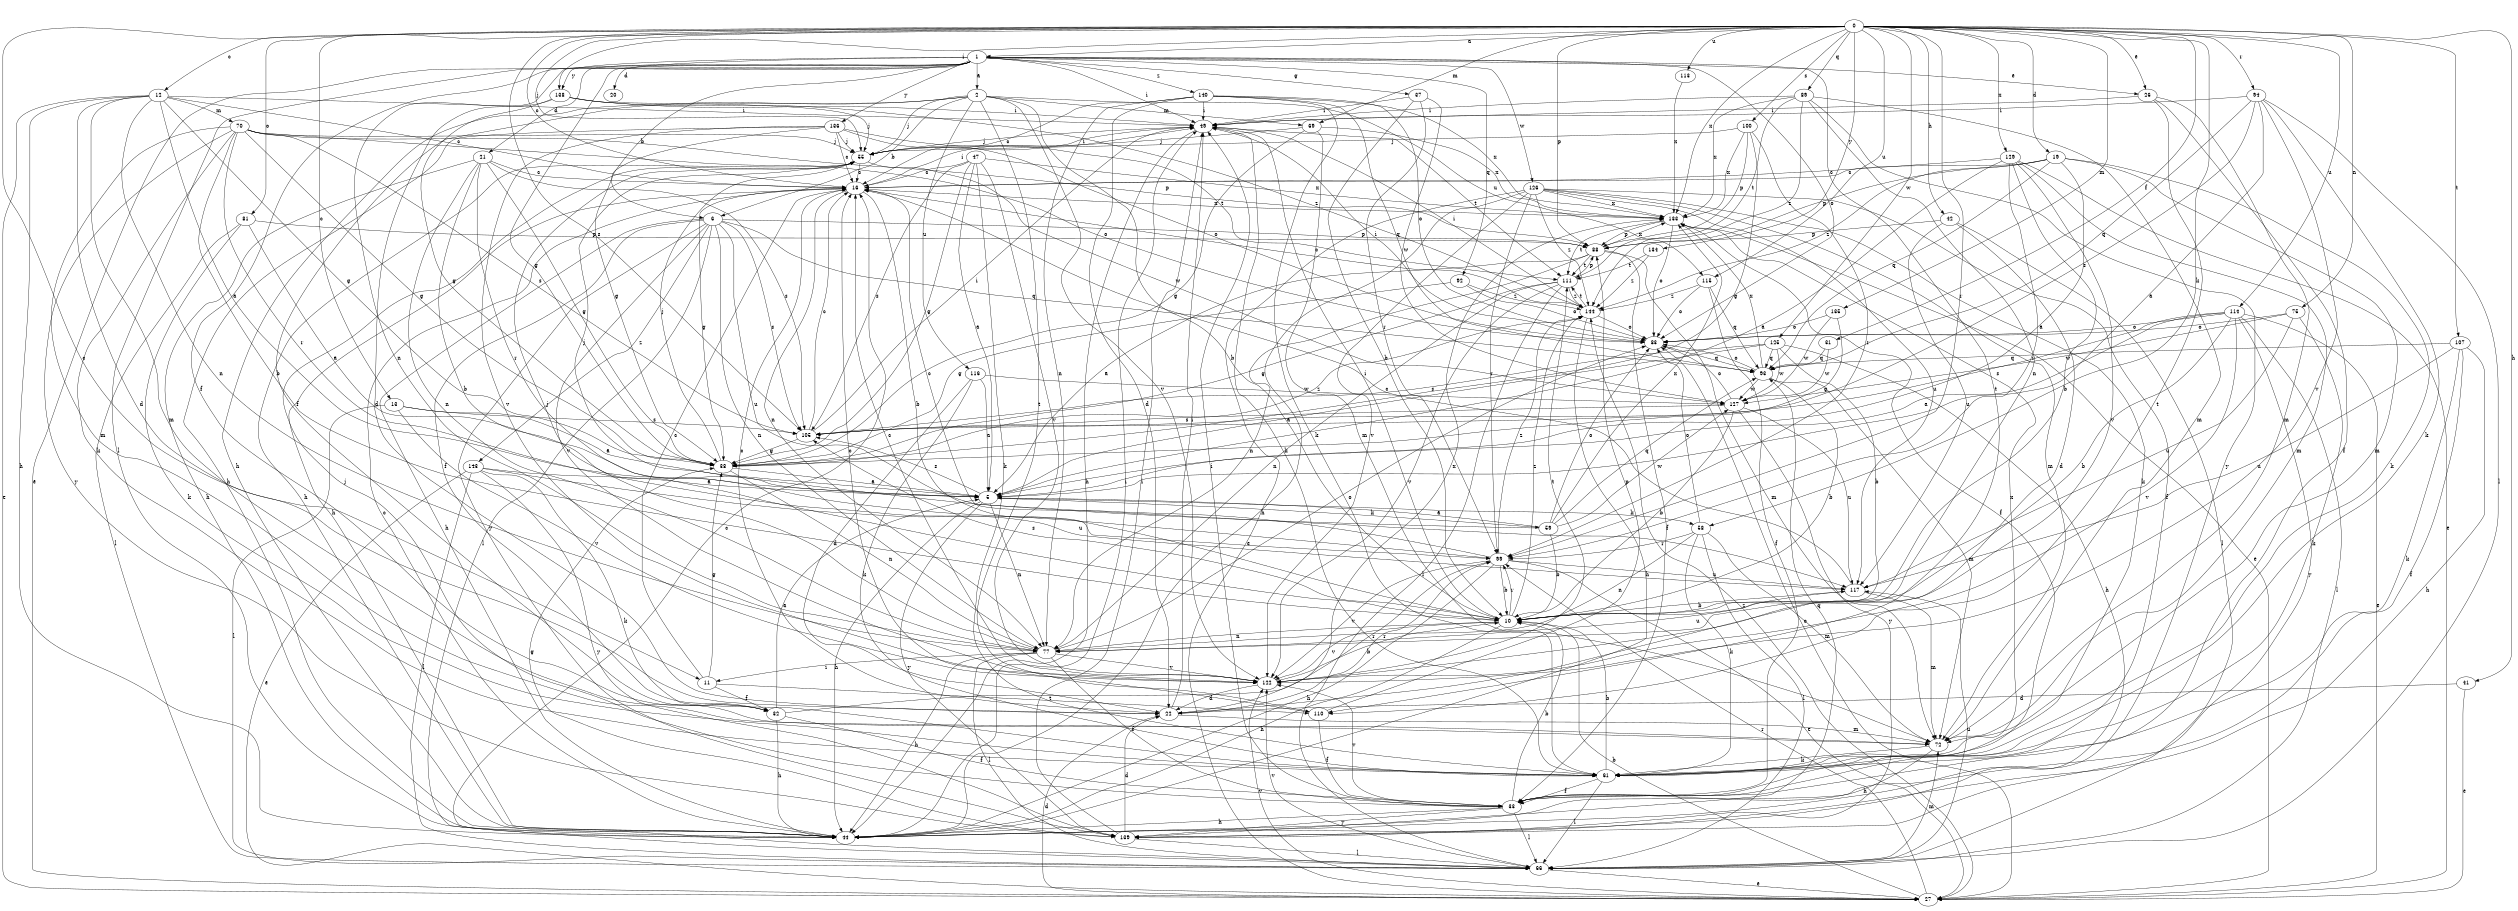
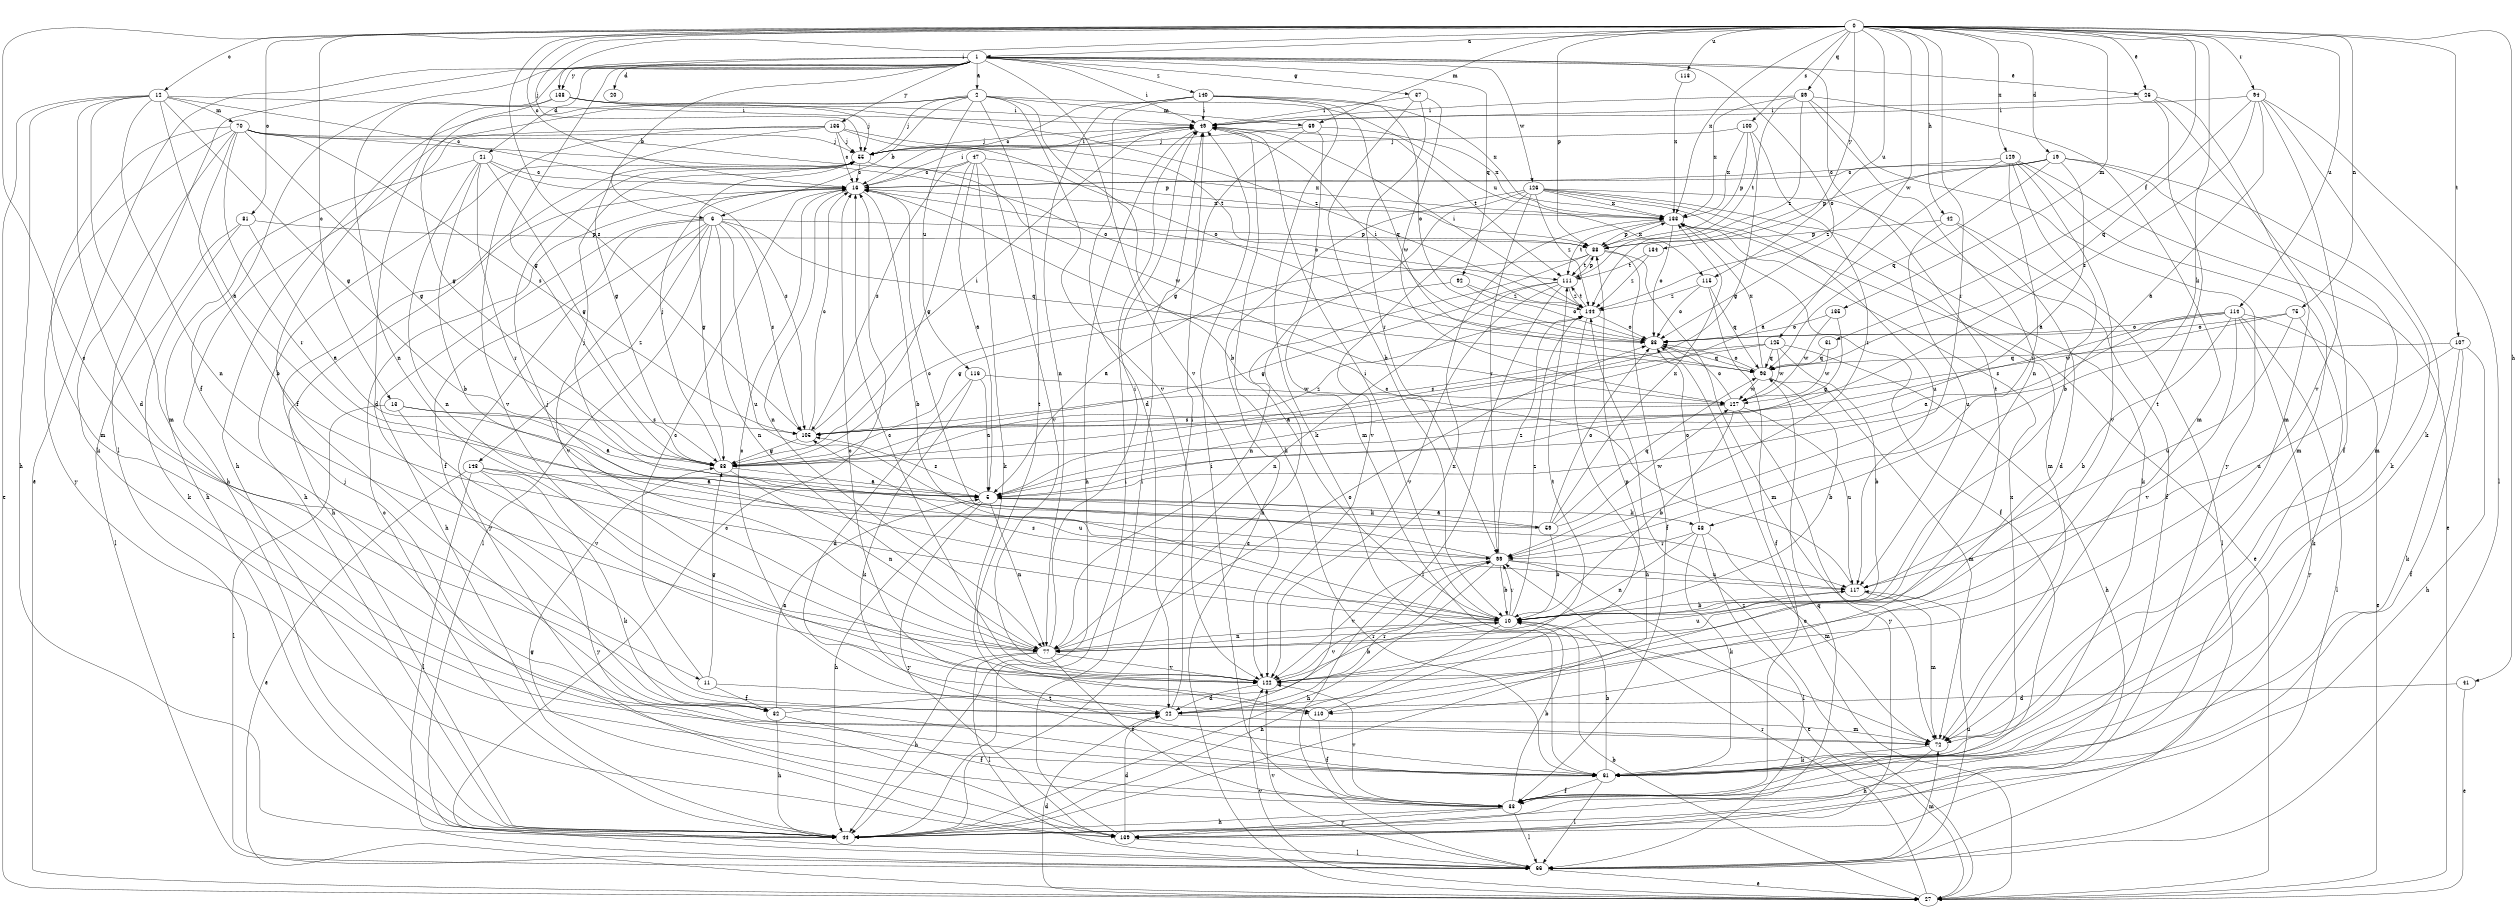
none -> (1172, 351)
(878, 661) -> (1136, 397)
